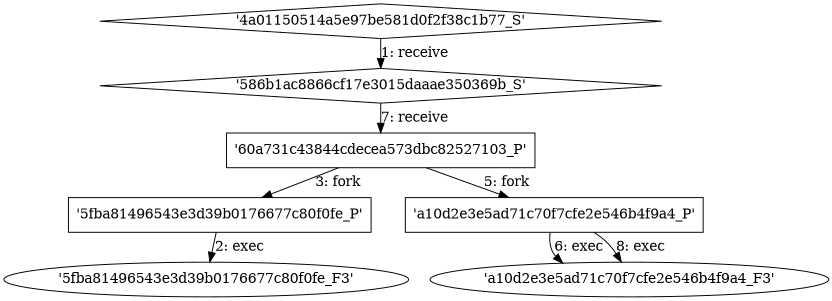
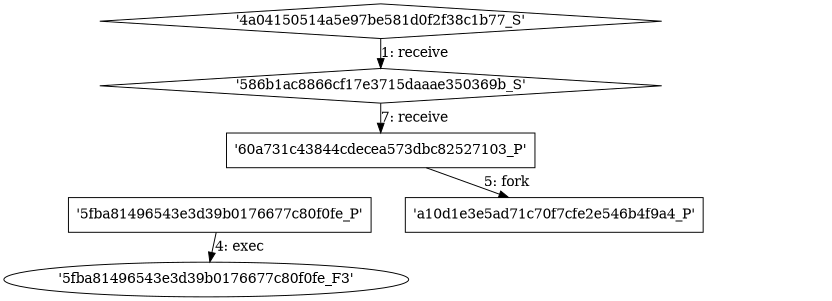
(381, 21) -> (381, 21)
(381, 86) -> (381, 86)
(305, 181) -> none
(554, 215) -> (554, 215)
(240, 247) -> (240, 247)
(629, 280) -> none
